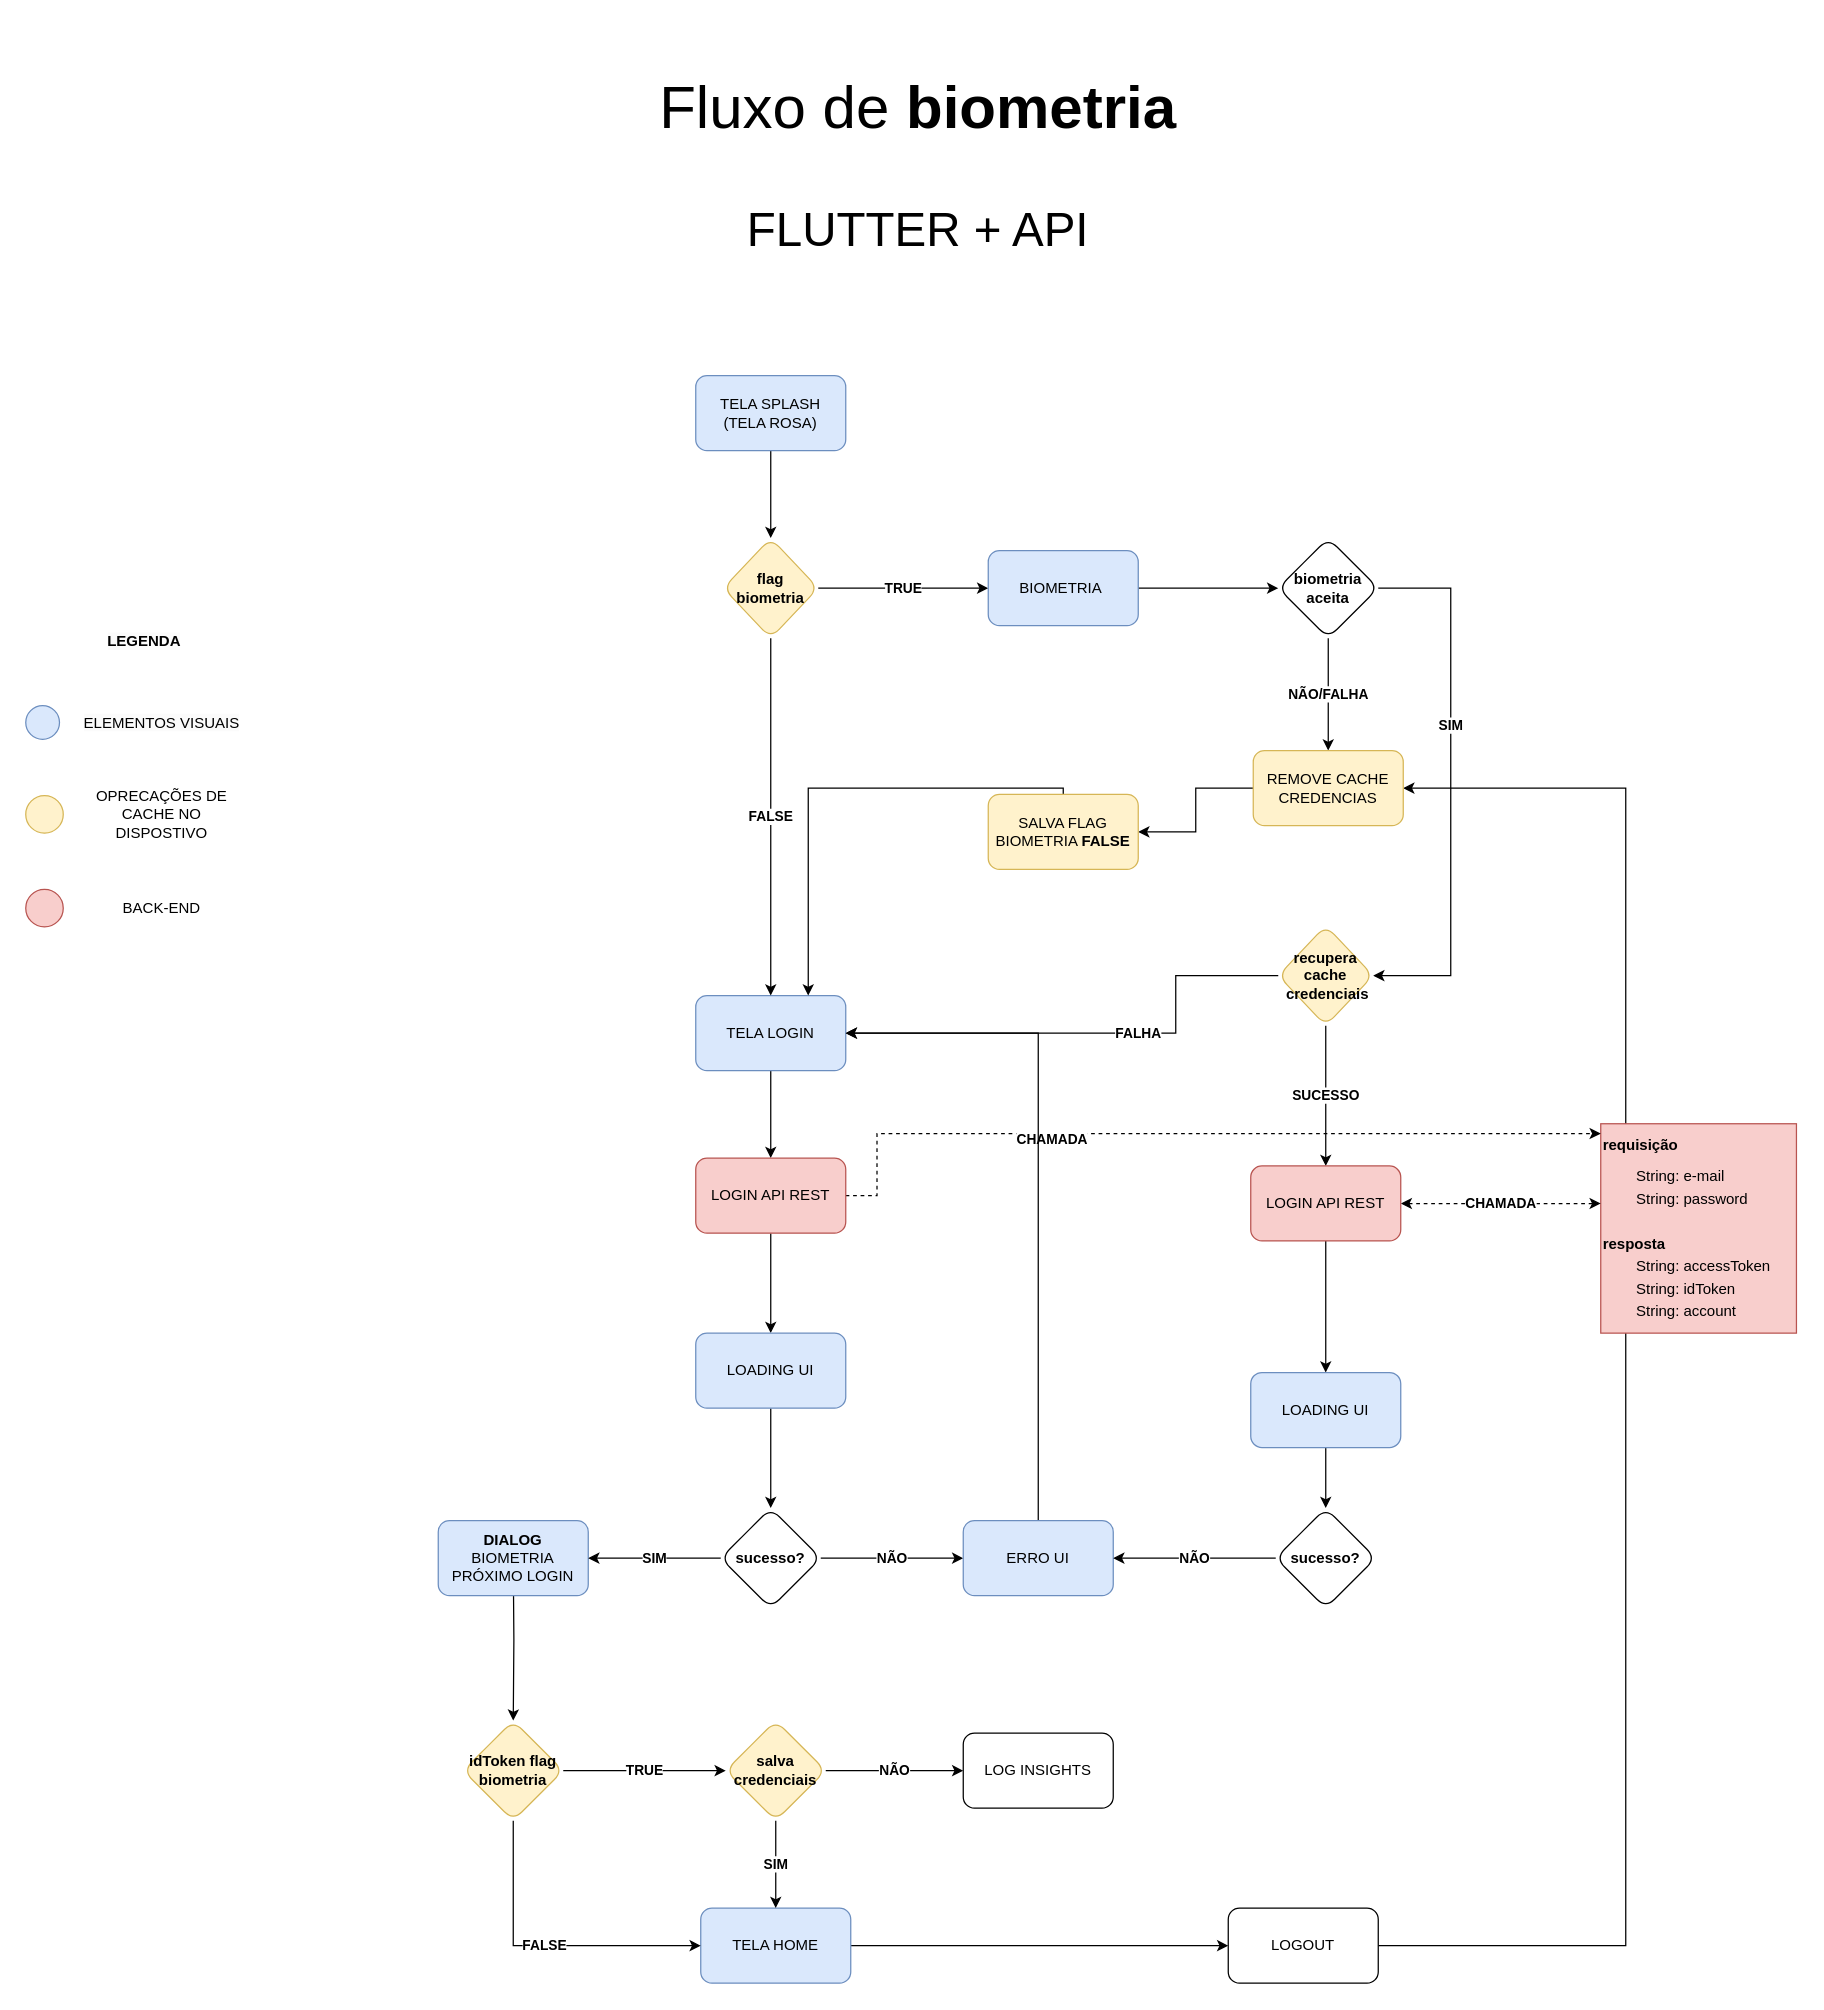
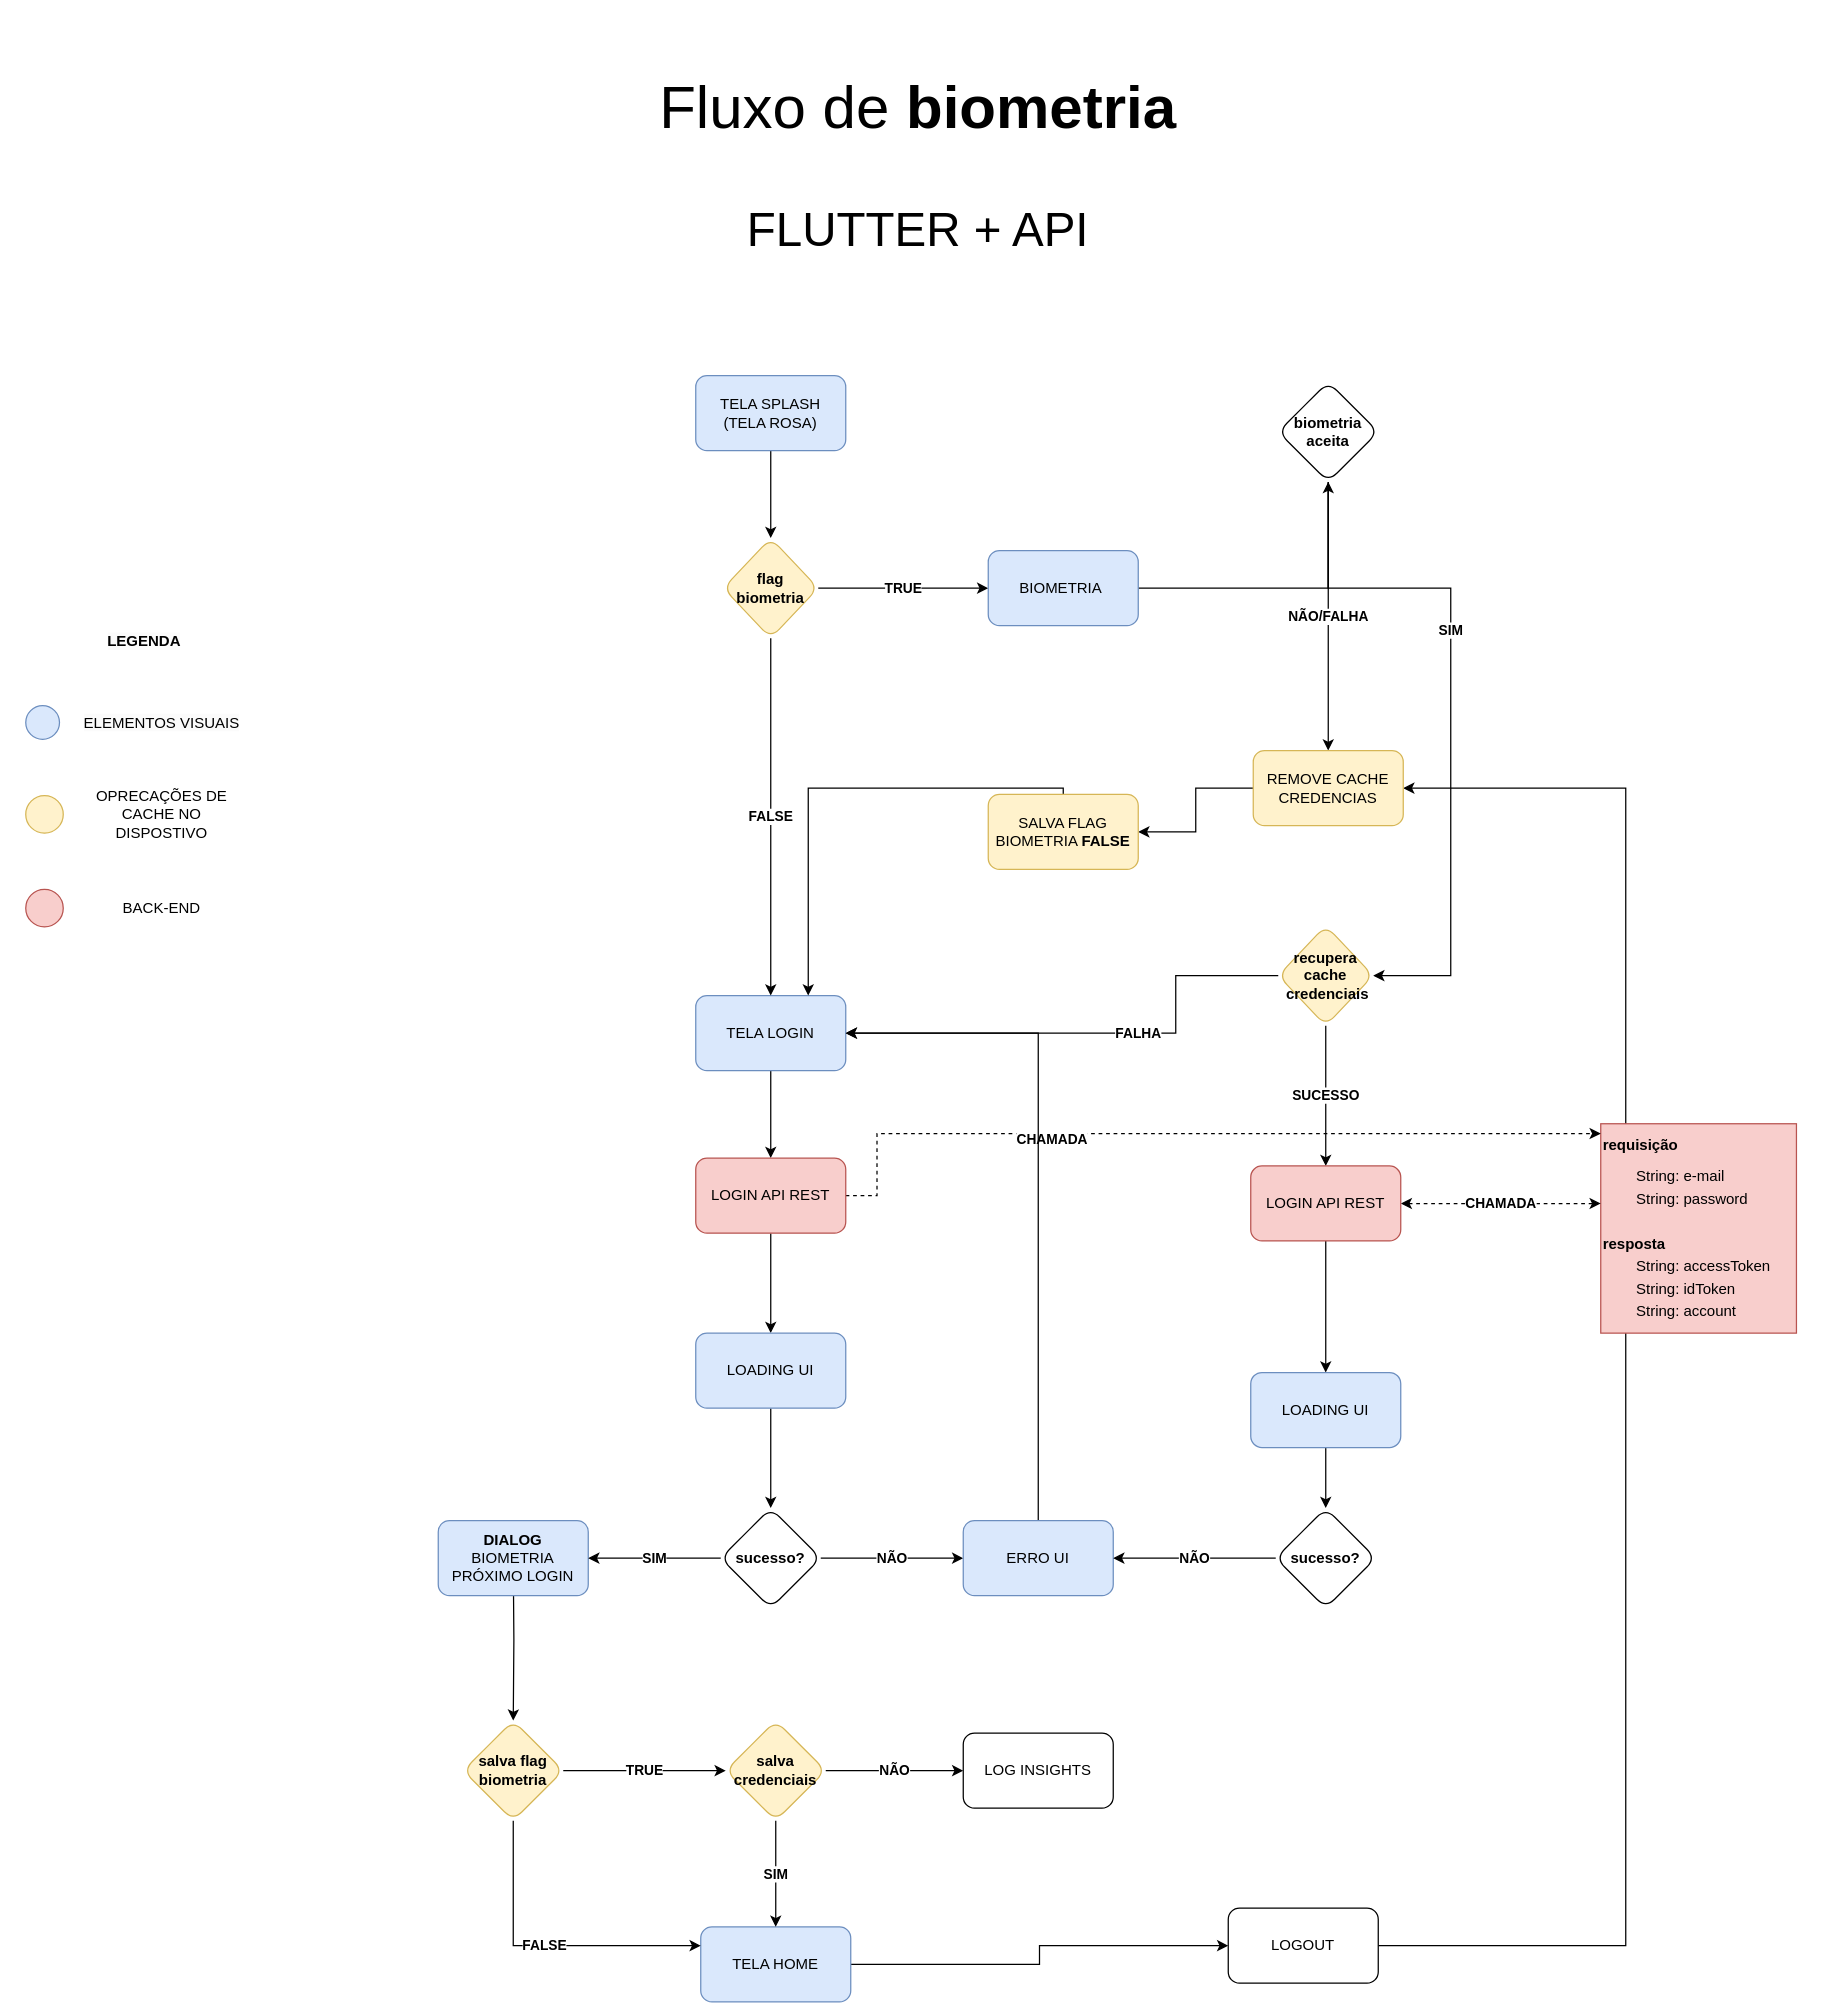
(1328, 588) -> (1328, 432)
(513, 1771) -> (513, 1771)
(776, 1946) -> (776, 1964)
